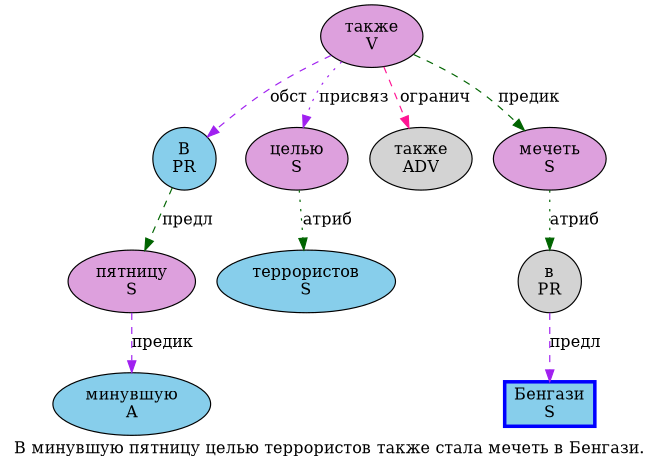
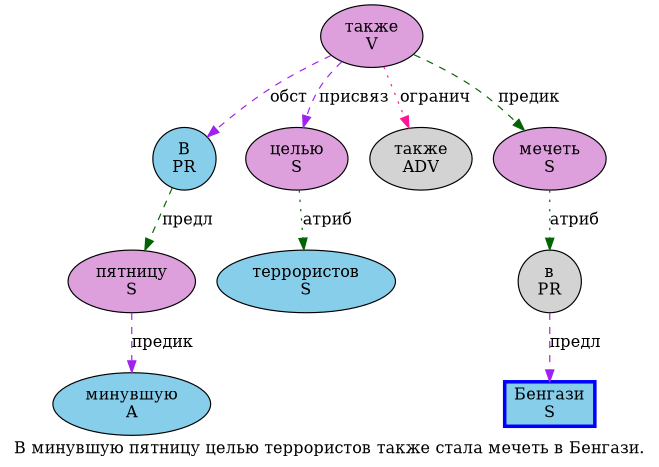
(320, 87) -> (320, 87)
(394, 92) -> (394, 92)
